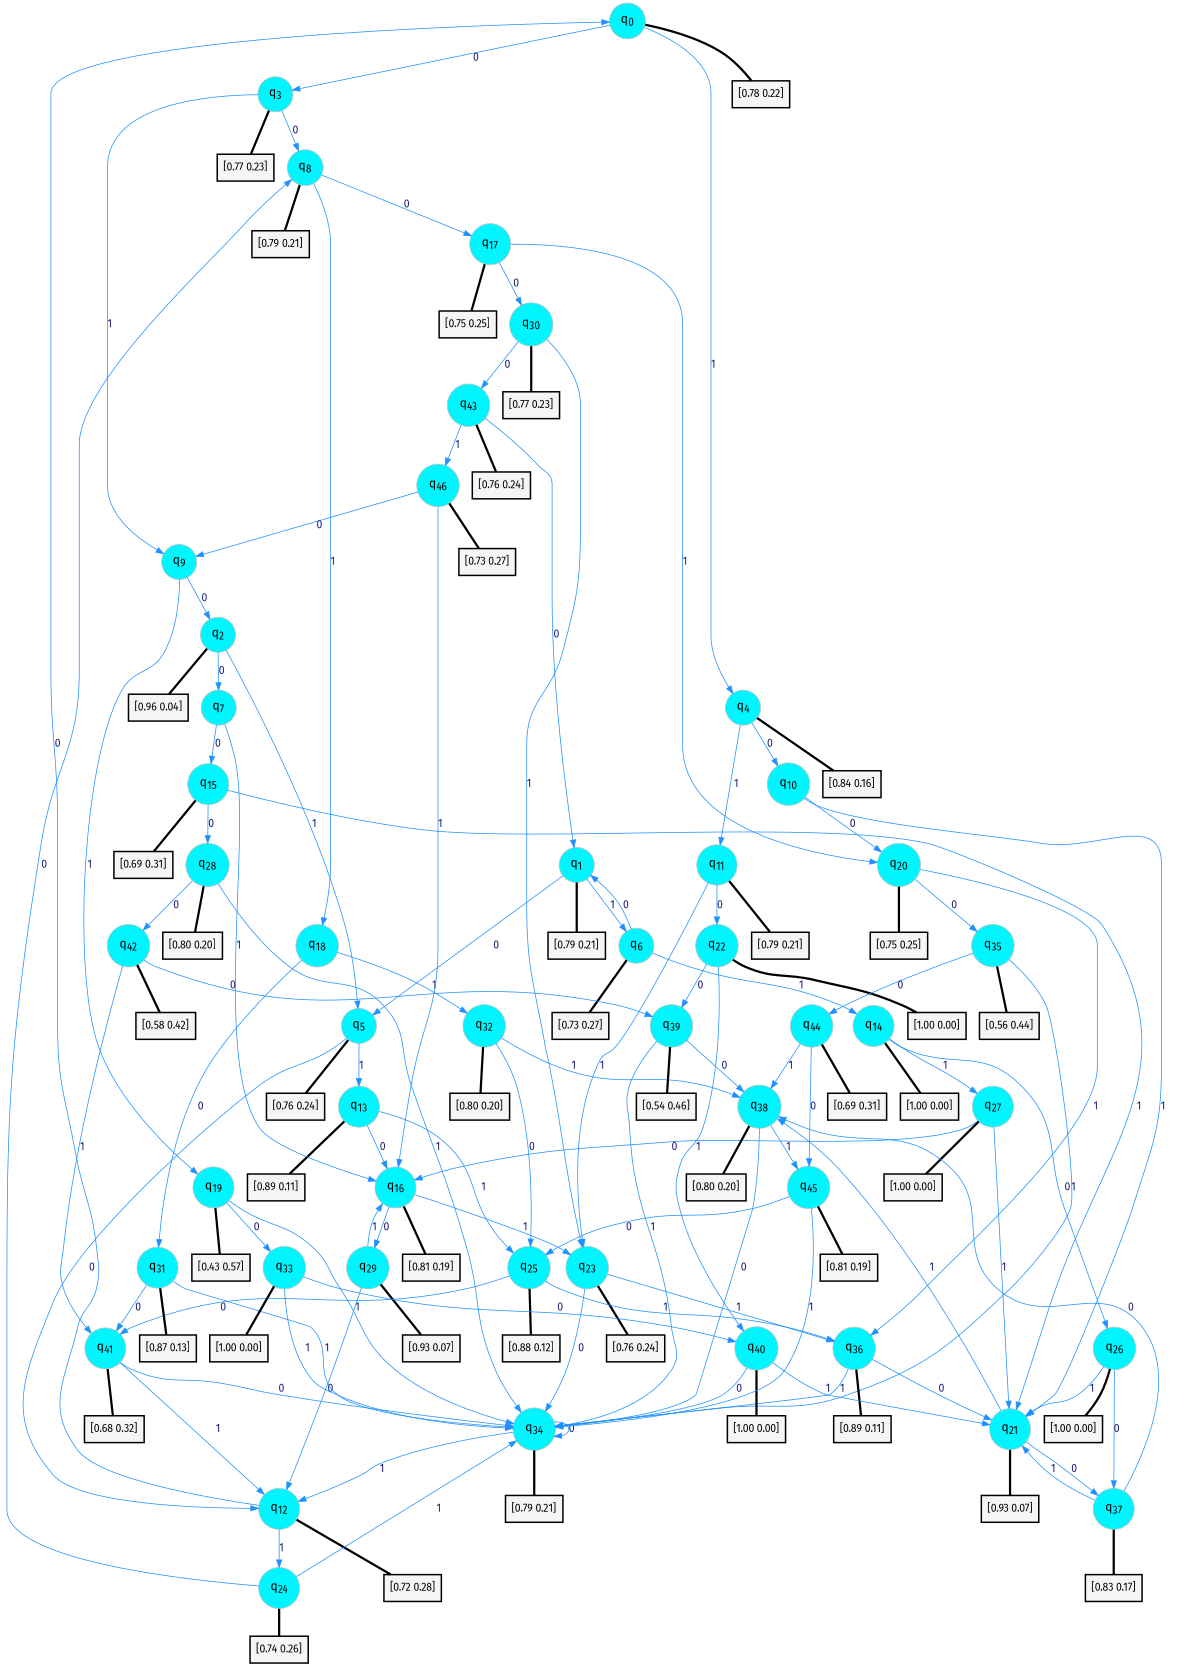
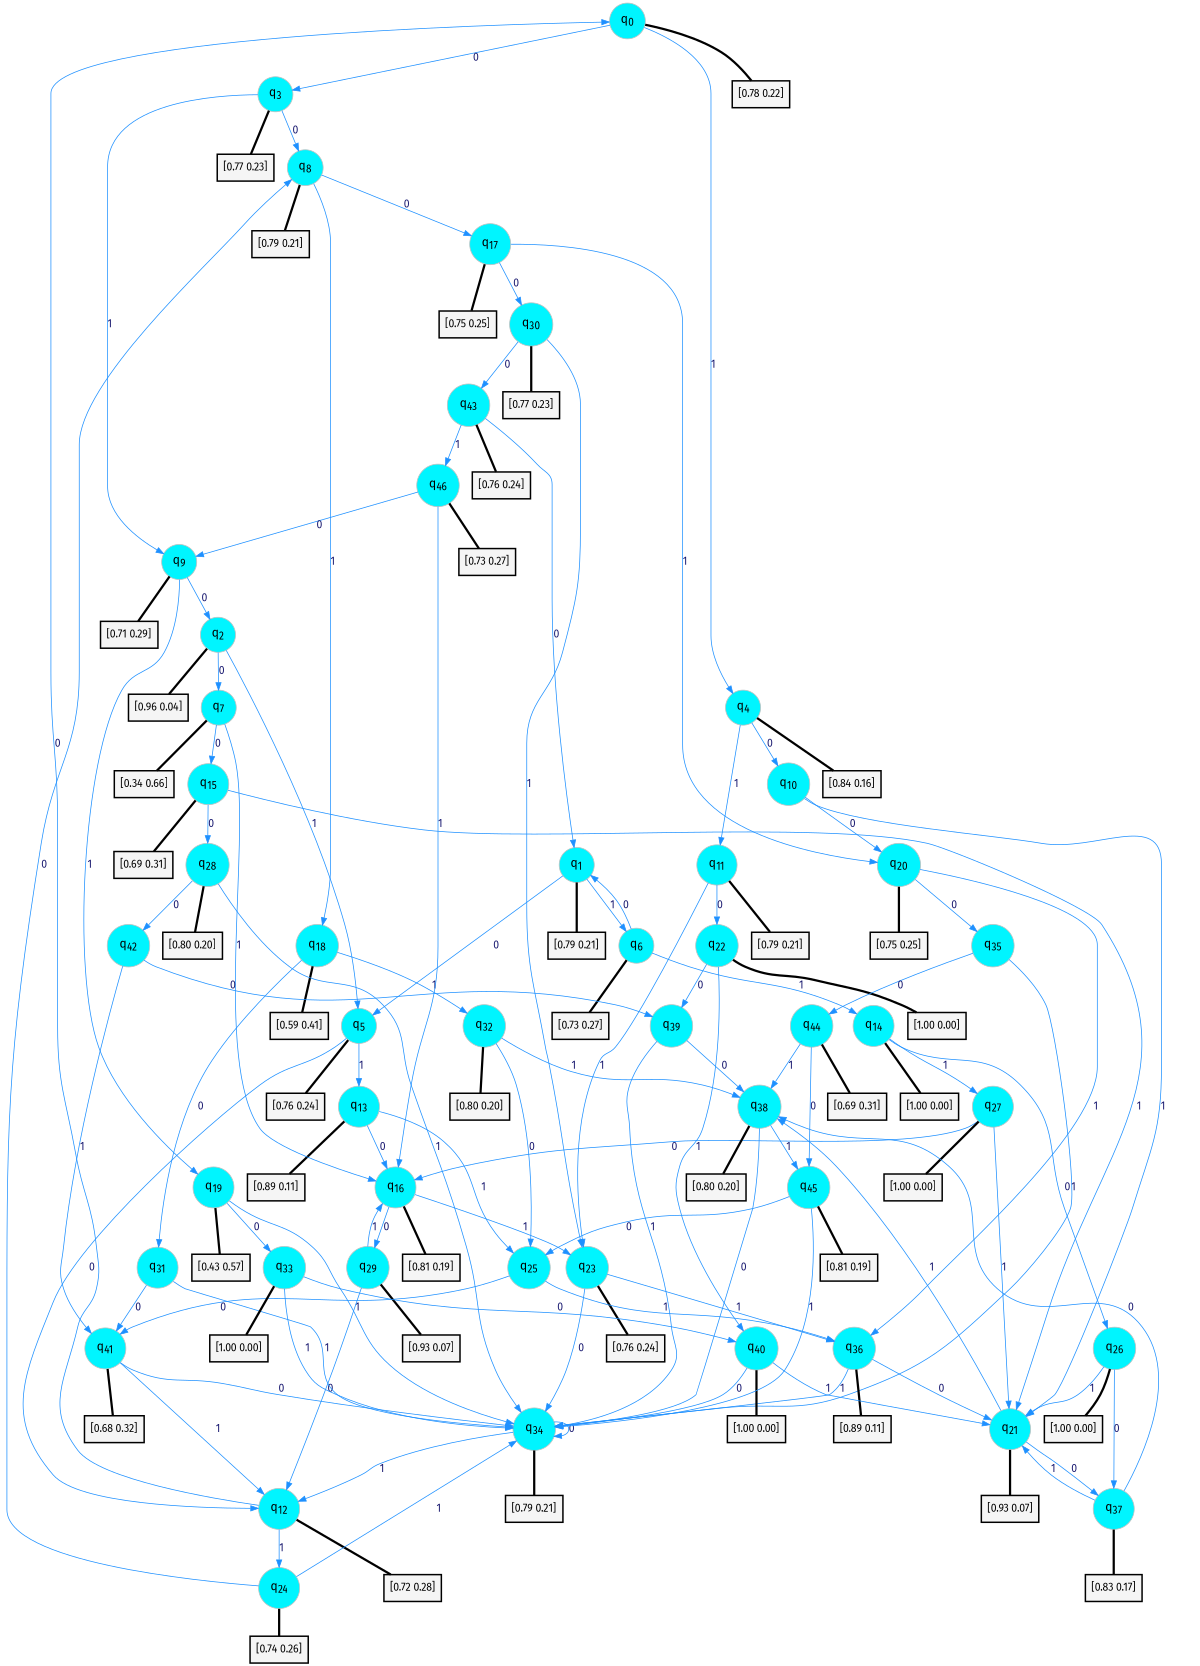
none -> (129, 635)
none -> (144, 784)
(166, 1026) -> none
none -> (299, 1026)
(1009, 1026) -> none
(666, 1107) -> none
(168, 1348) -> none
(531, 1348) -> none
